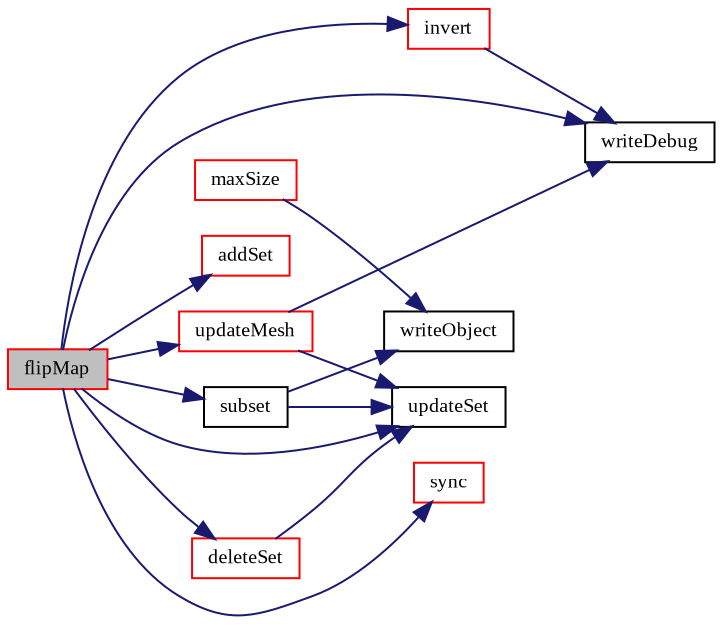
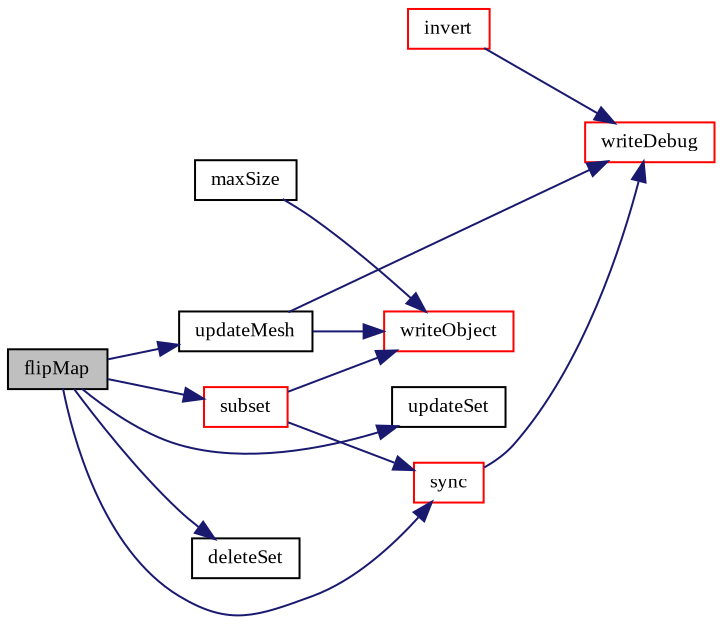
(149, 107) -> none
(249, 113) -> (582, 337)
(650, 142) -> (650, 142)
(246, 180) -> (246, 180)
(246, 256) -> none
(246, 331) -> (246, 331)
(449, 331) -> (449, 331)
(330, 363) -> (338, 331)
(58, 369) -> (58, 369)
(246, 407) -> (246, 407)
(330, 407) -> (363, 451)
(336, 489) -> none
(246, 558) -> (246, 558)
